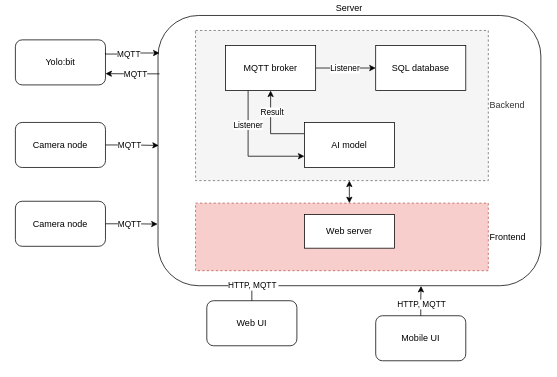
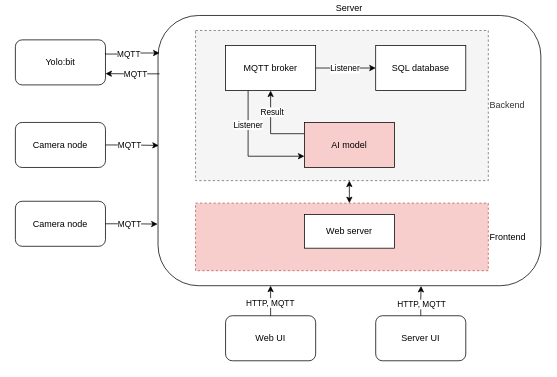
(349, 145) -> (349, 145)
(252, 323) -> (270, 338)
(420, 338) -> (420, 338)
